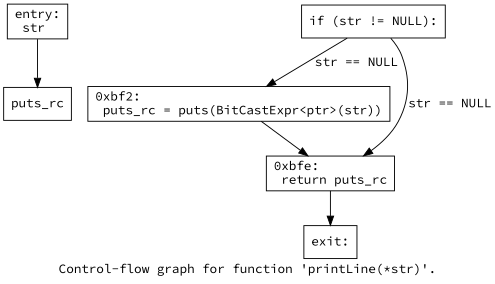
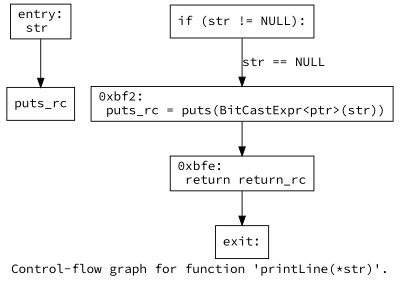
(406, 99) -> none
(330, 180) -> (242, 180)
